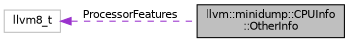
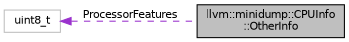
(32, 21) -> (32, 21)
